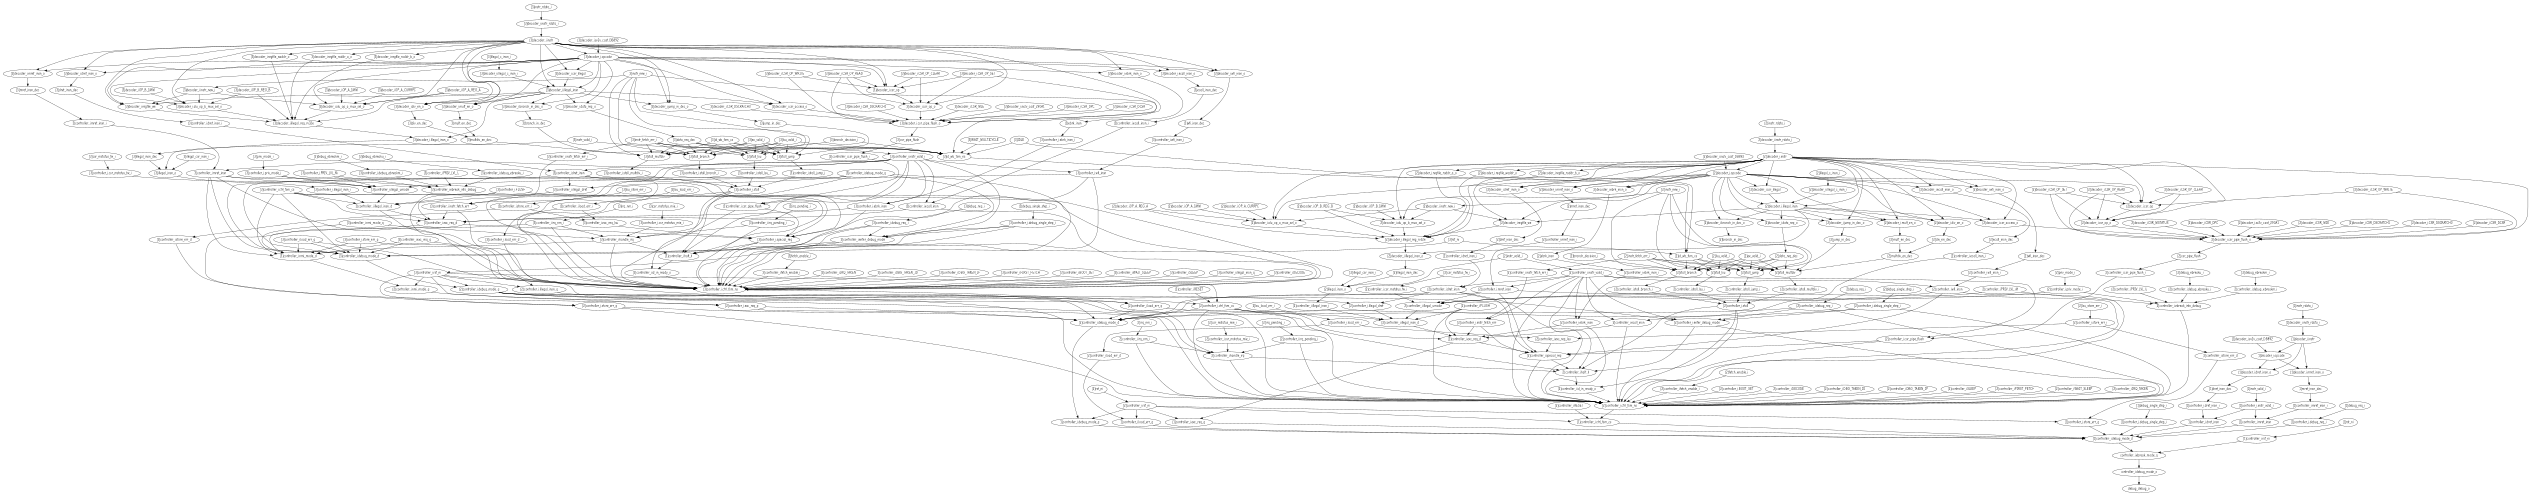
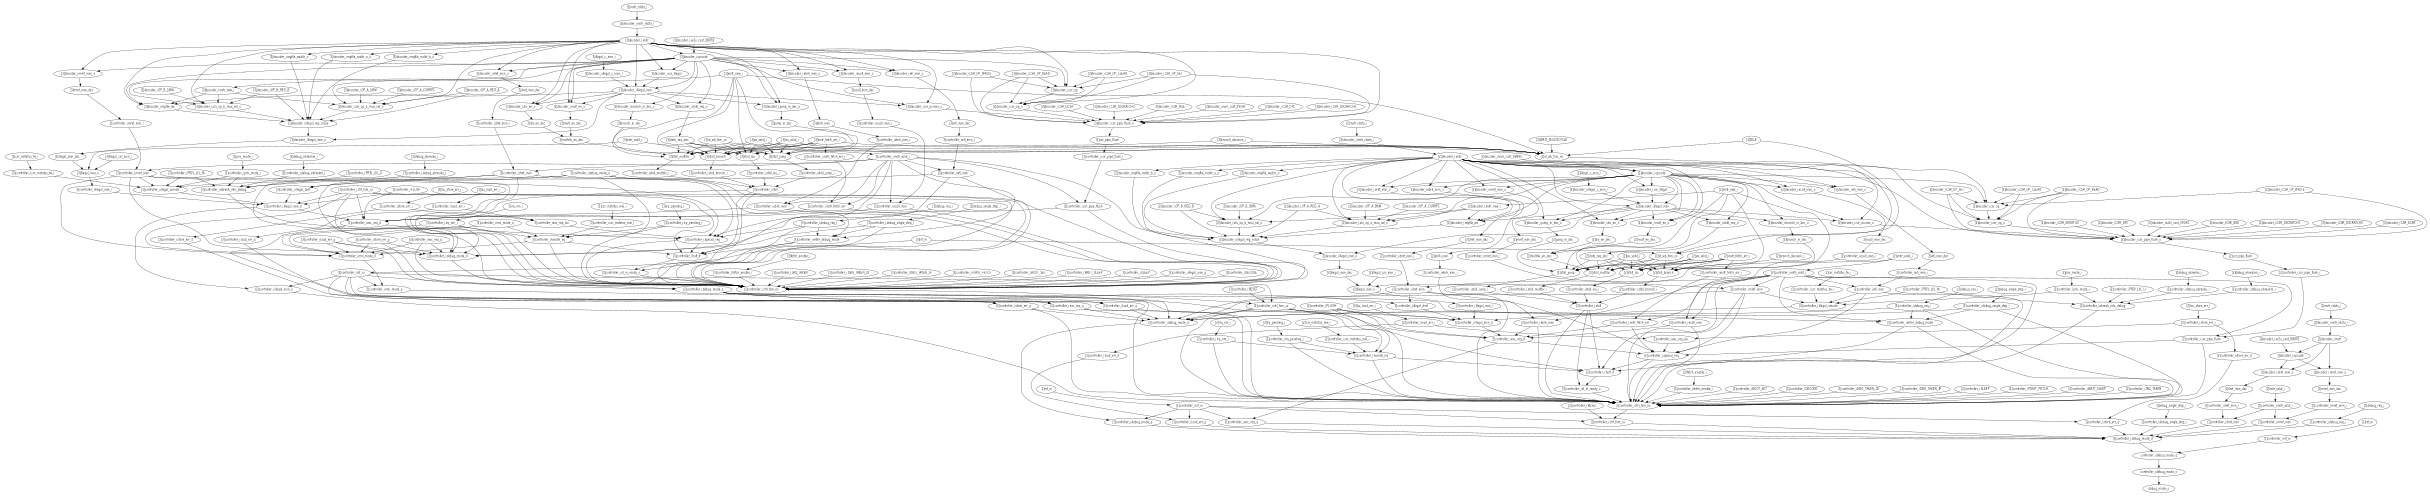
none -> (1757, 268)
(2139, 456) -> (2159, 456)
(2139, 489) -> (2159, 489)
